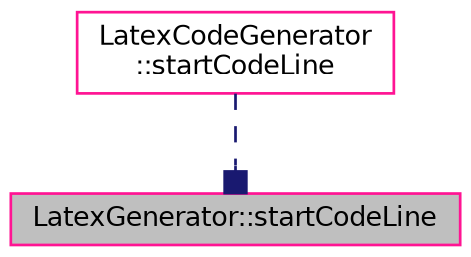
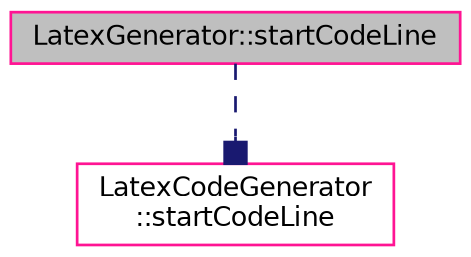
(236, 130) -> (236, 100)
